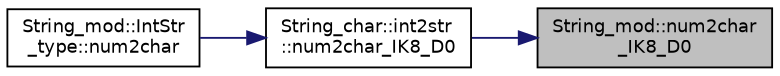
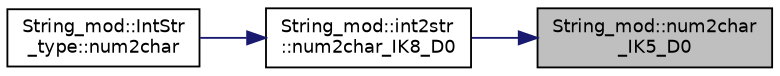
(369, 38) -> (369, 38)
(655, 38) -> (655, 38)
